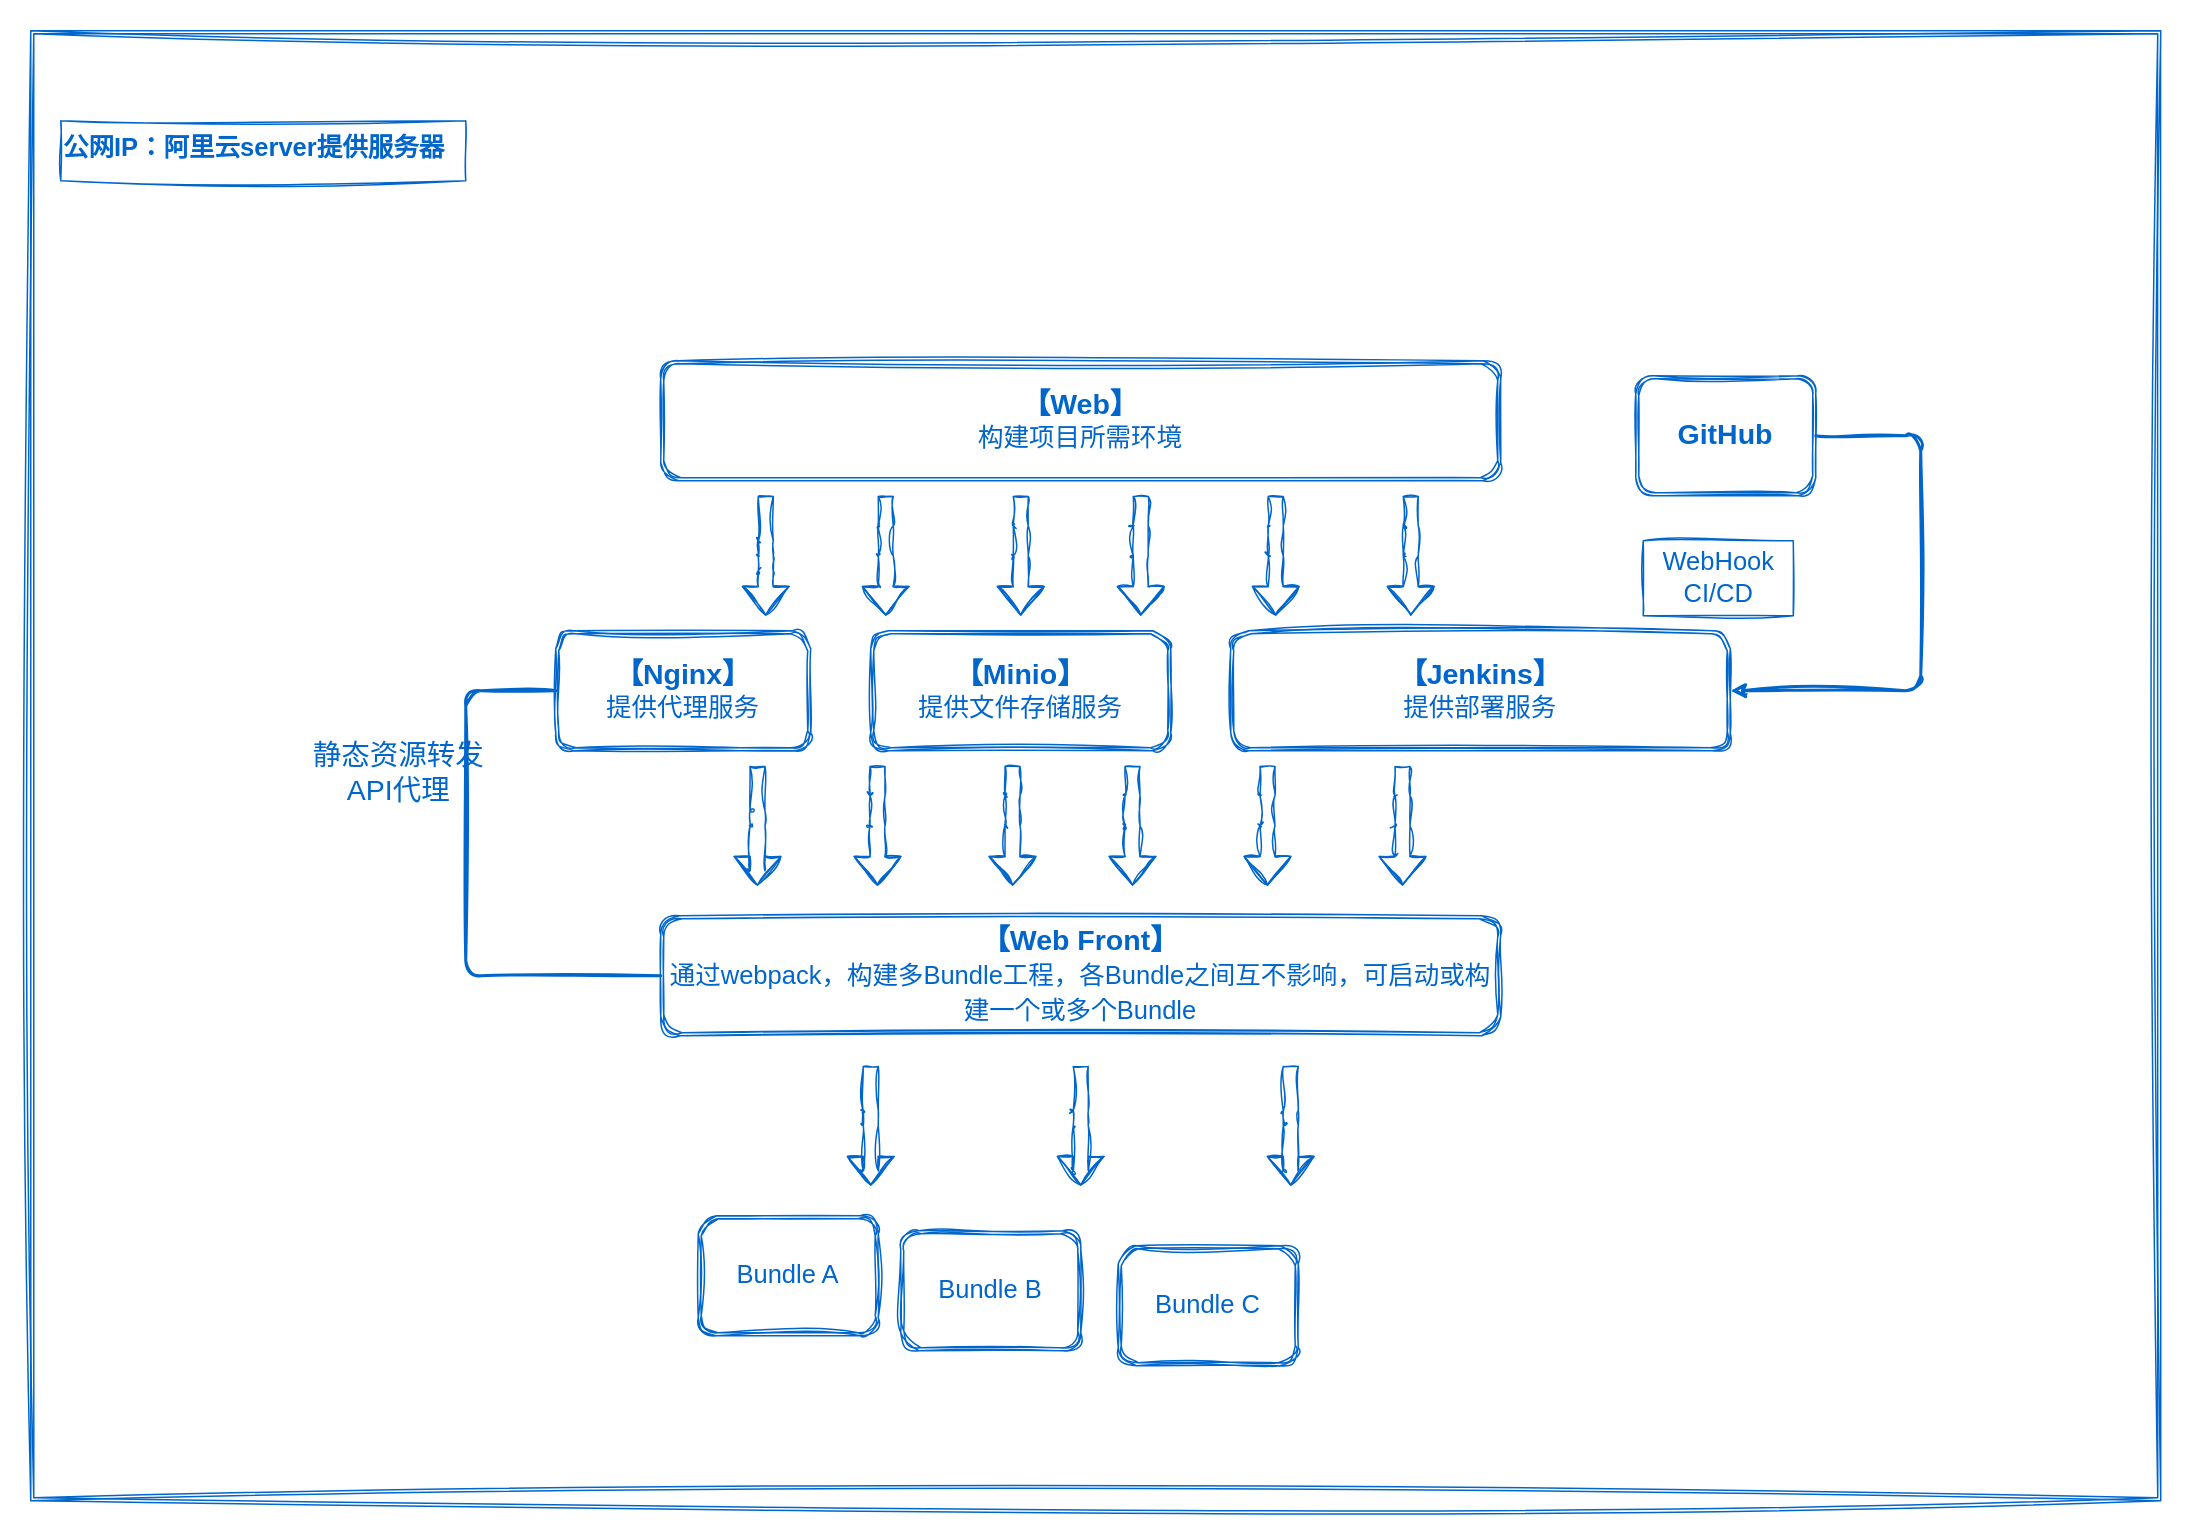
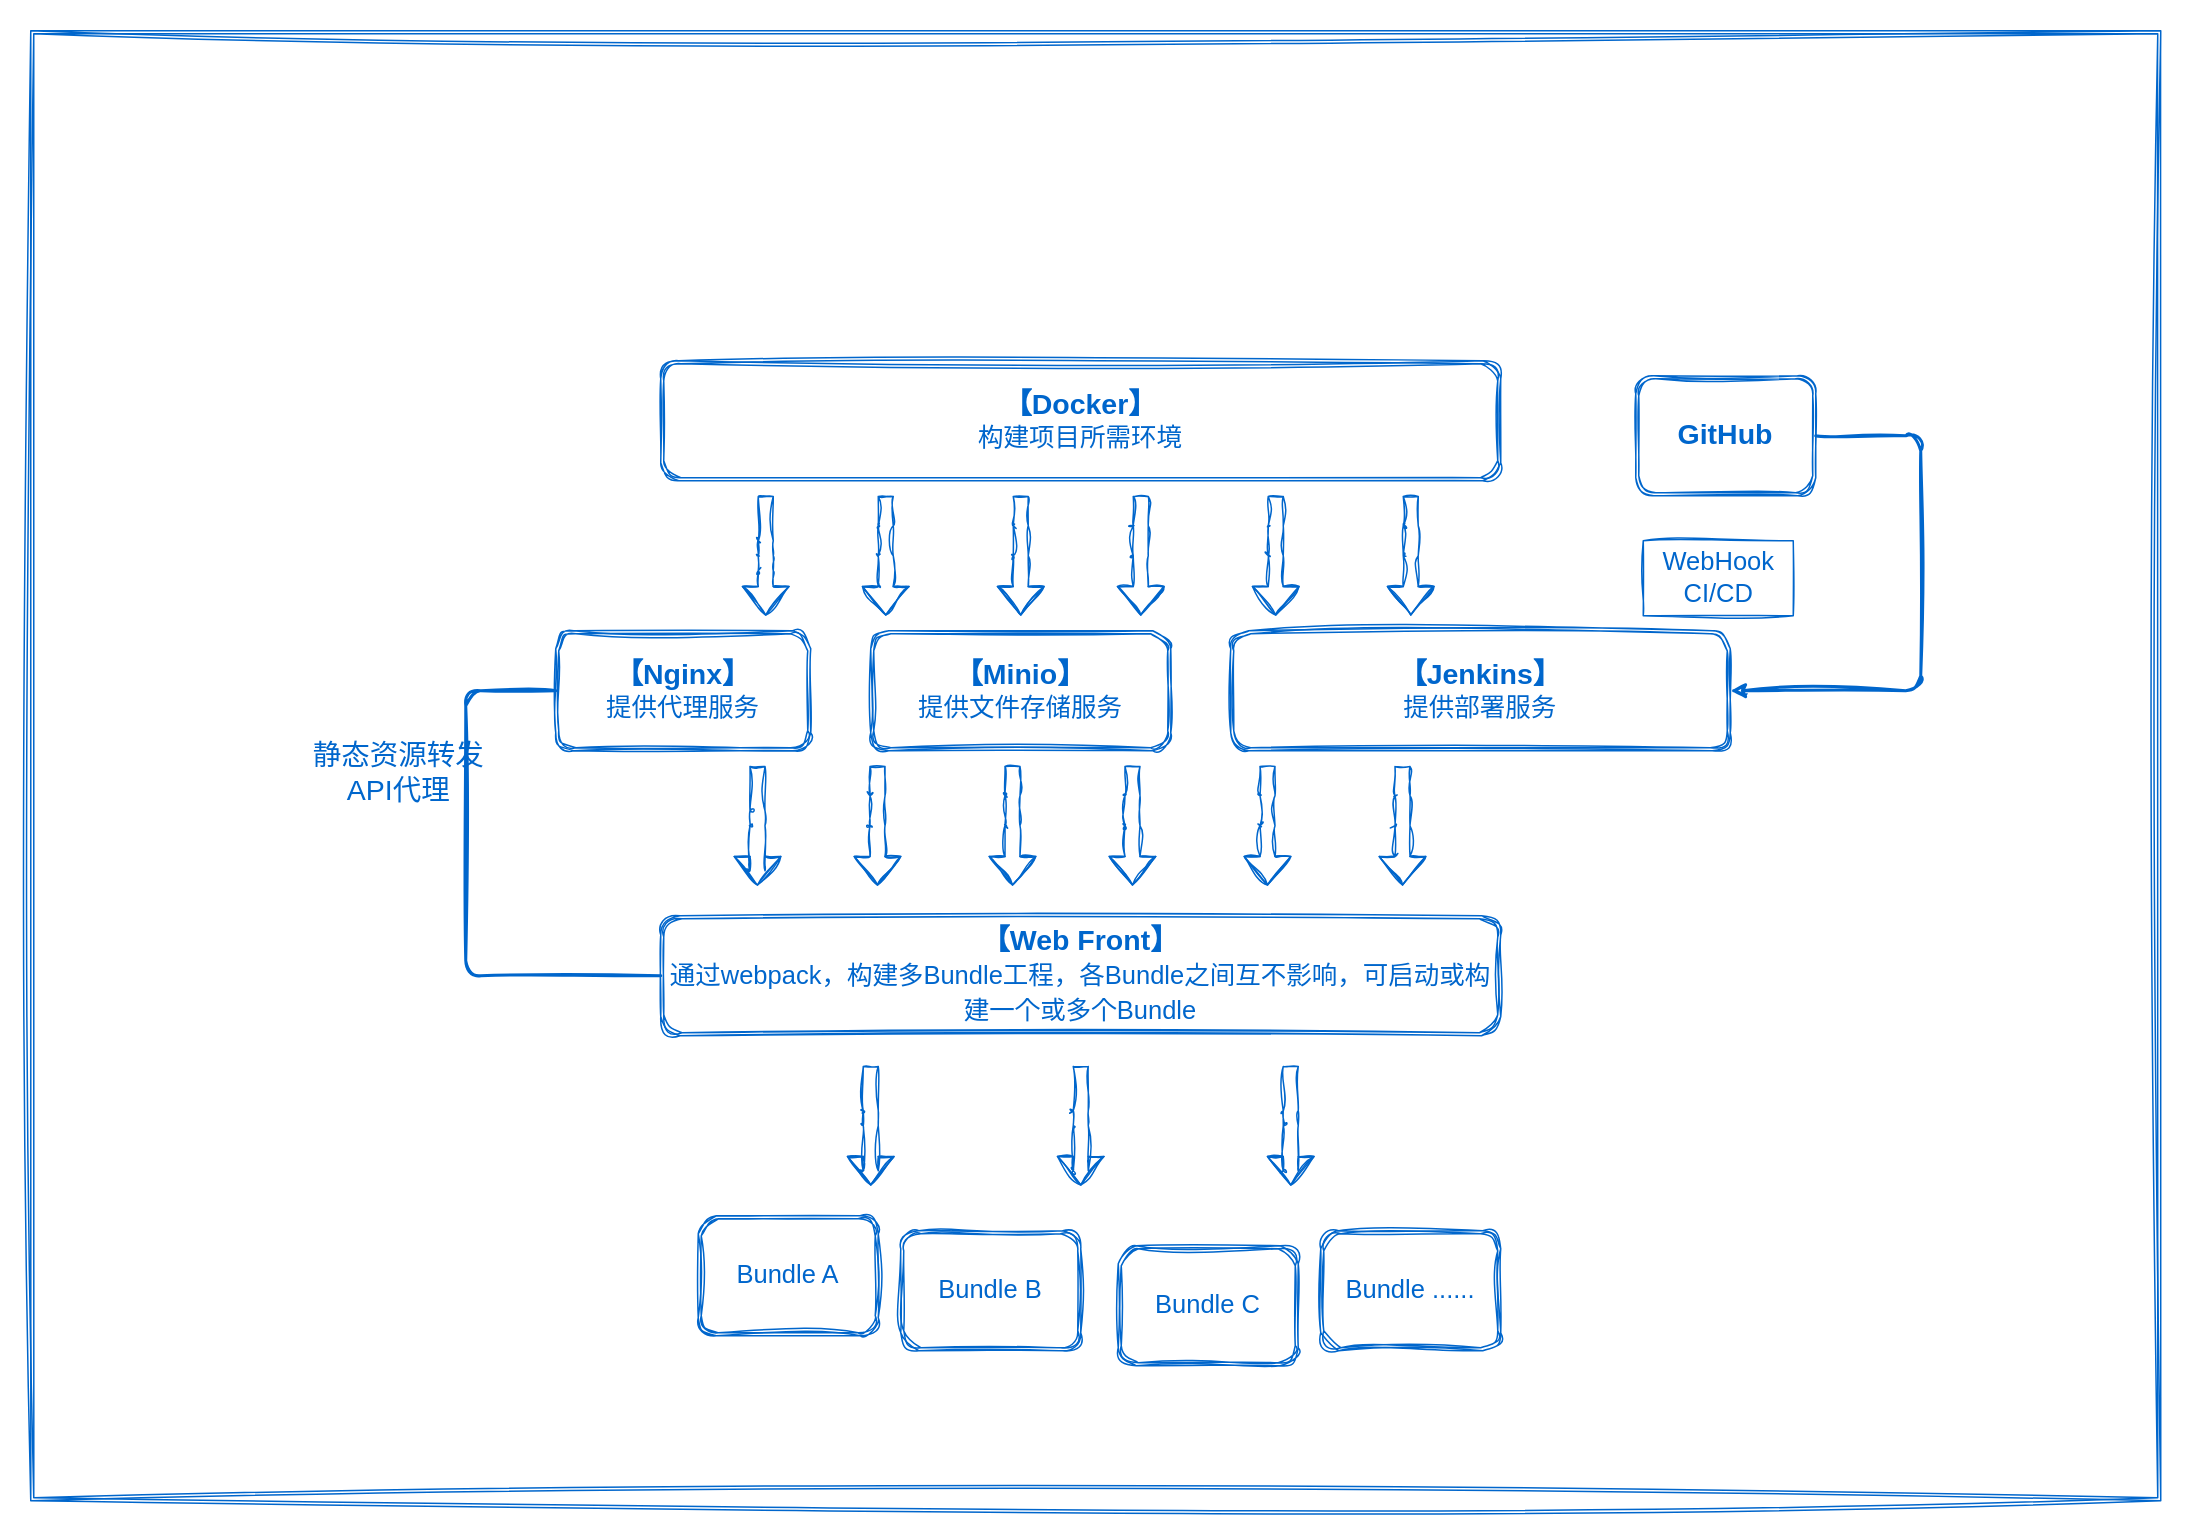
(263, 151) -> none
(1081, 421) -> (1081, 421)
none -> (1411, 1291)
